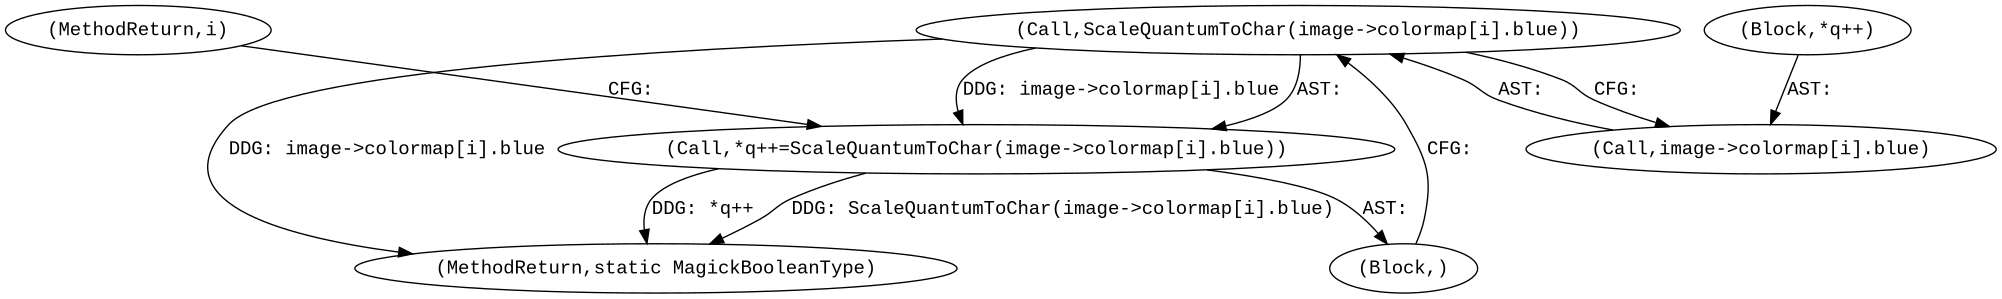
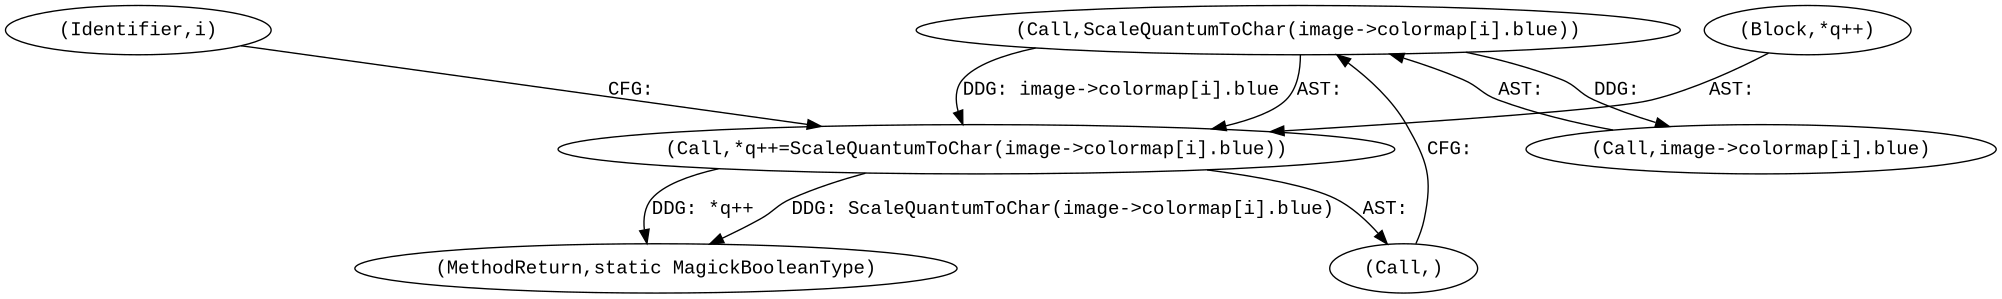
(138, 30) -> (138, 30)
(472, 68) -> none
(1787, 83) -> (1506, 116)
(1623, 90) -> (1623, 90)
(1404, 268) -> (1404, 268)
